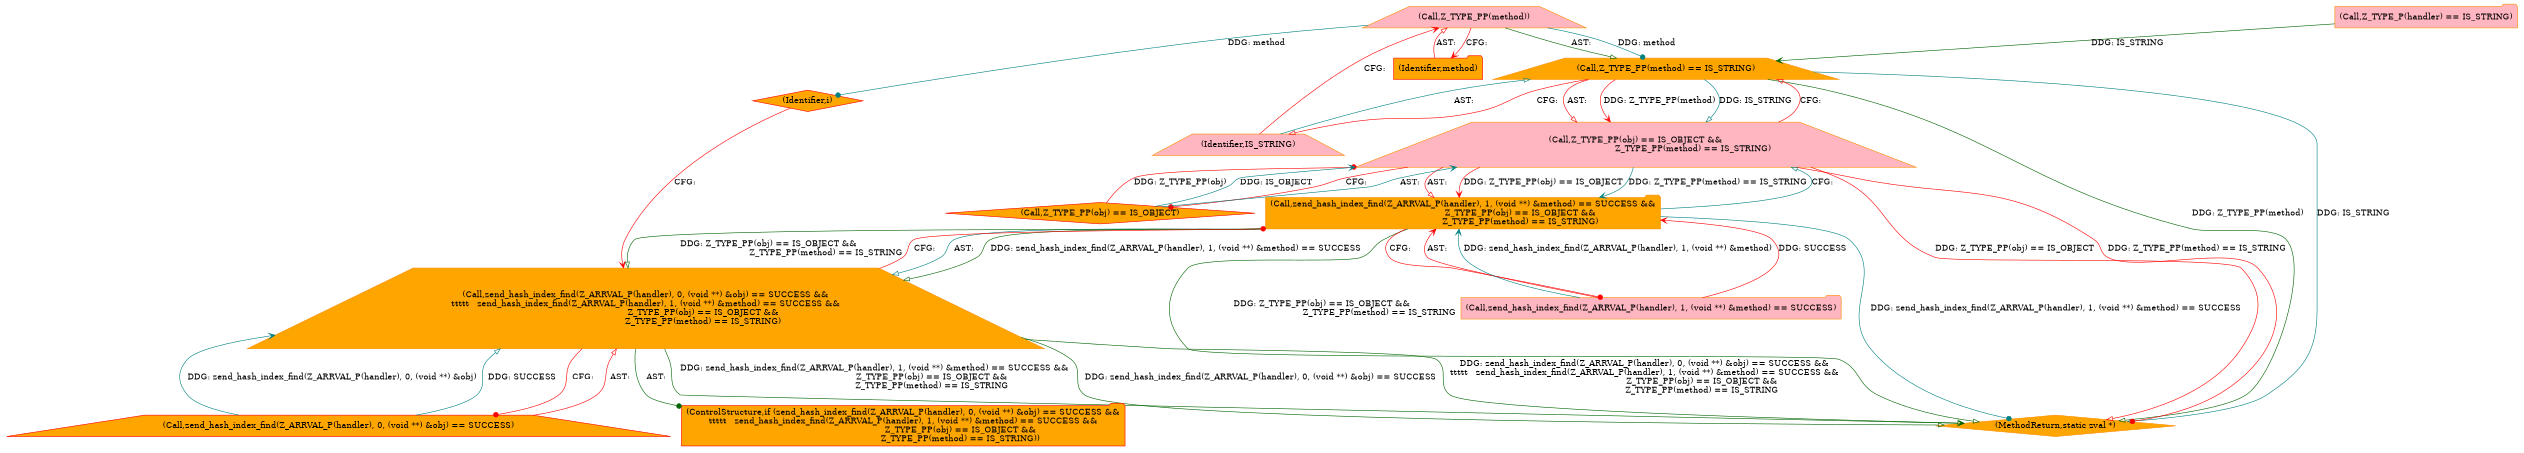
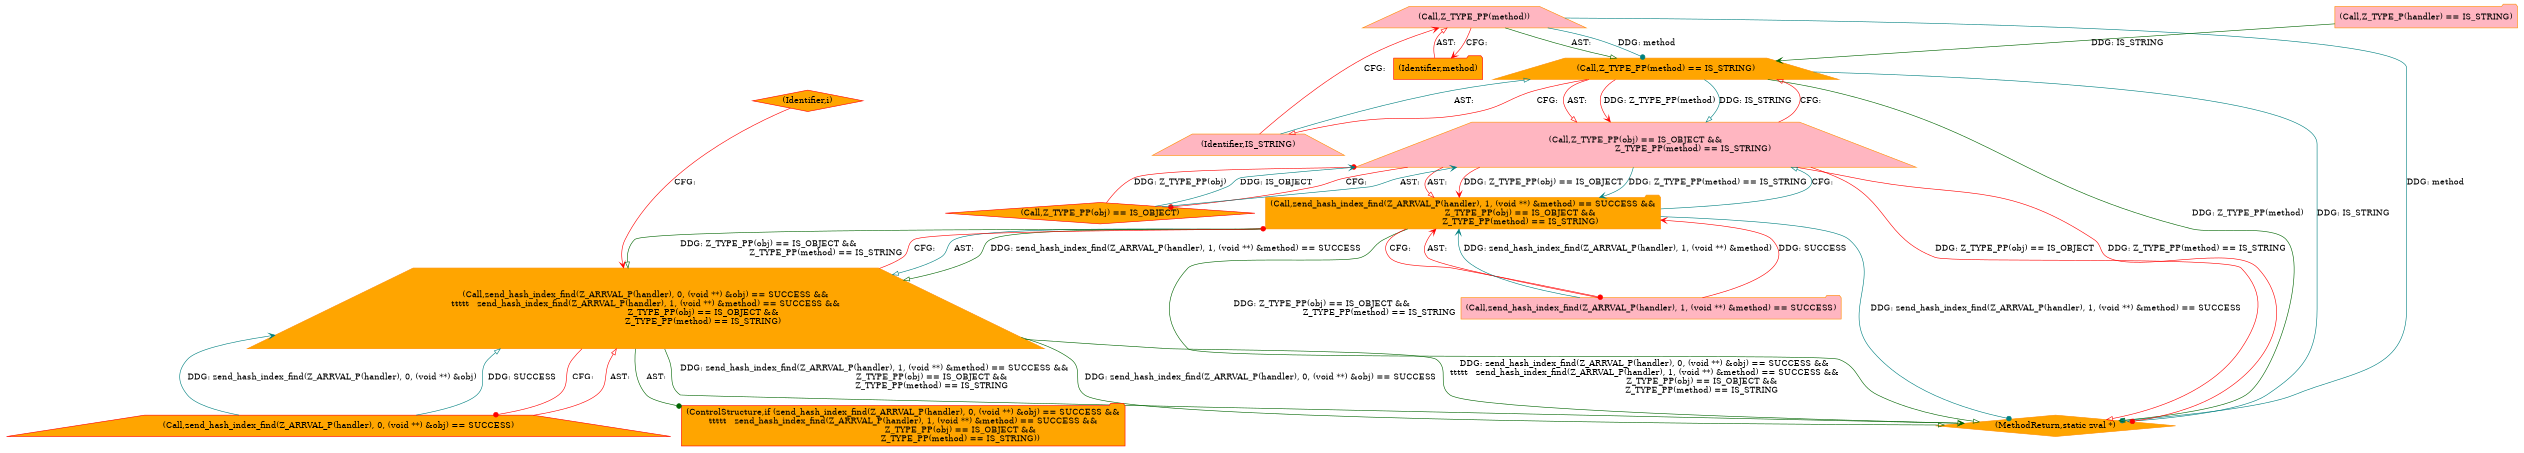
(1104, 54) -> (2271, 40)
